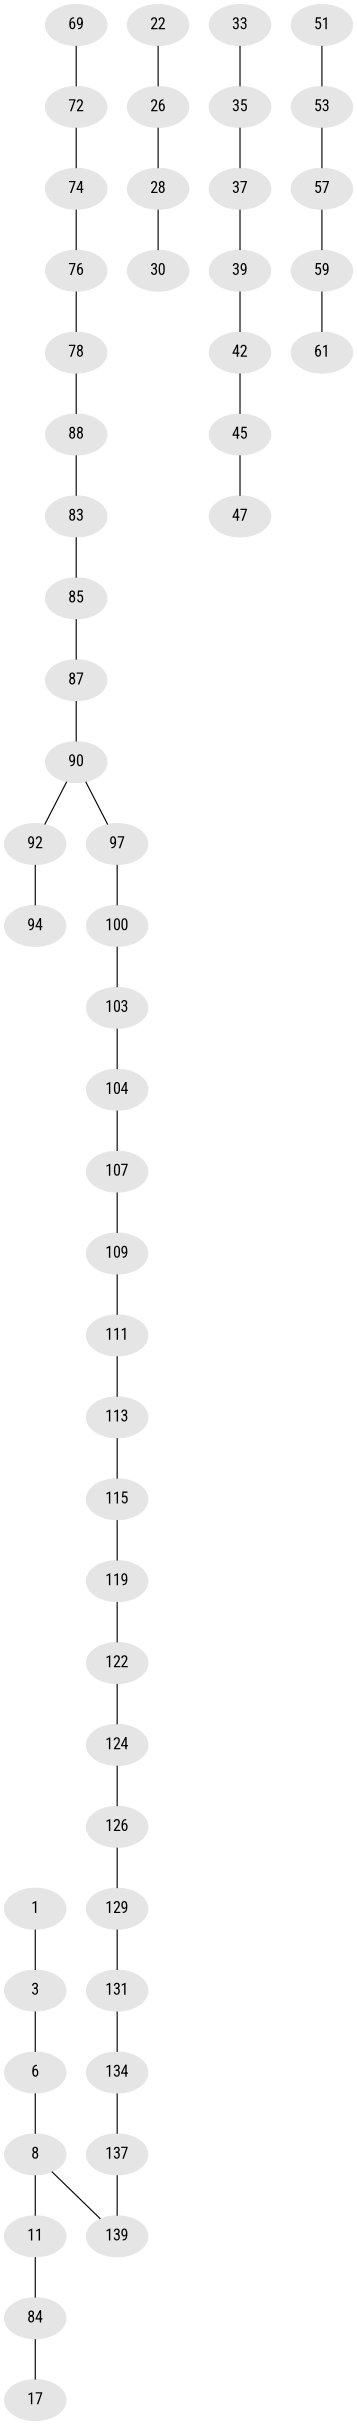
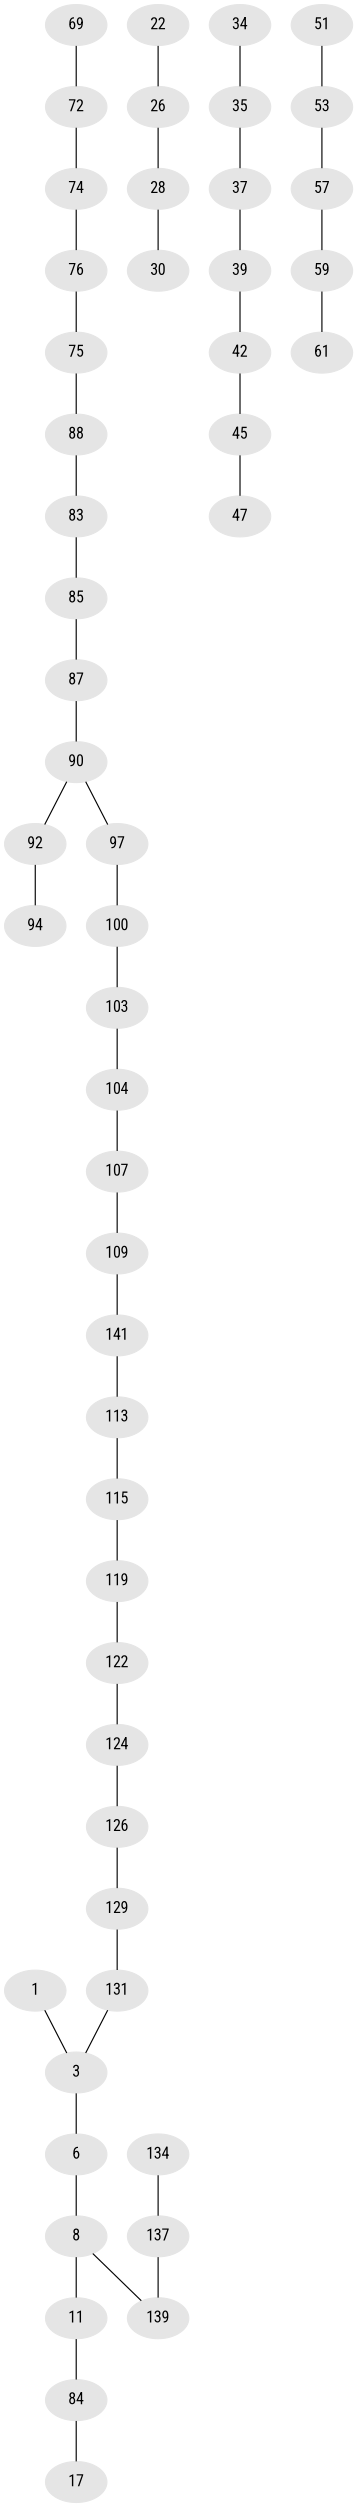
(240, 25) -> (240, 25)
(76, 353) -> (76, 353)
(117, 1335) -> (117, 1335)
(117, 2032) -> (97, 2032)
